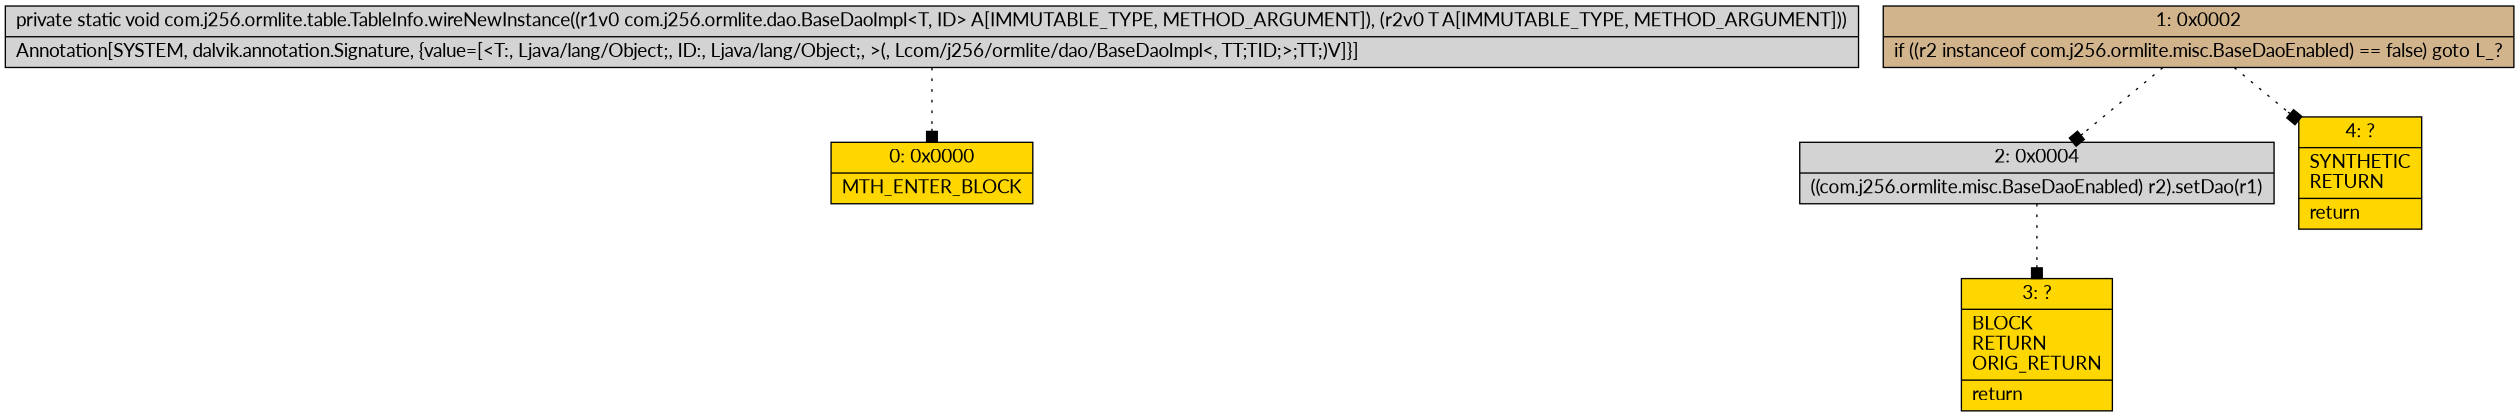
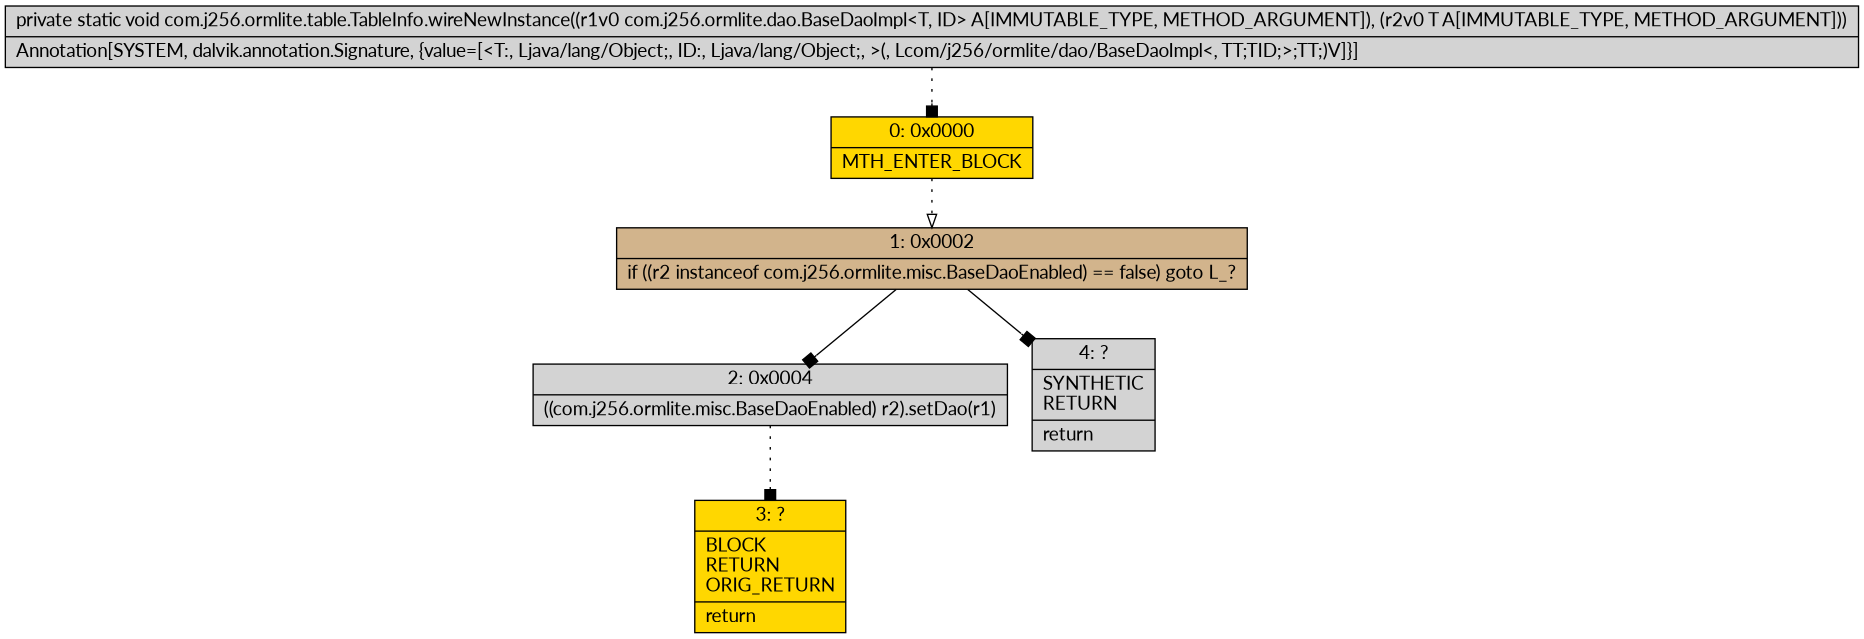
(2261, 90) -> (994, 312)
(2123, 101) -> (856, 322)
(2360, 173) -> (1094, 395)
none -> (932, 196)
